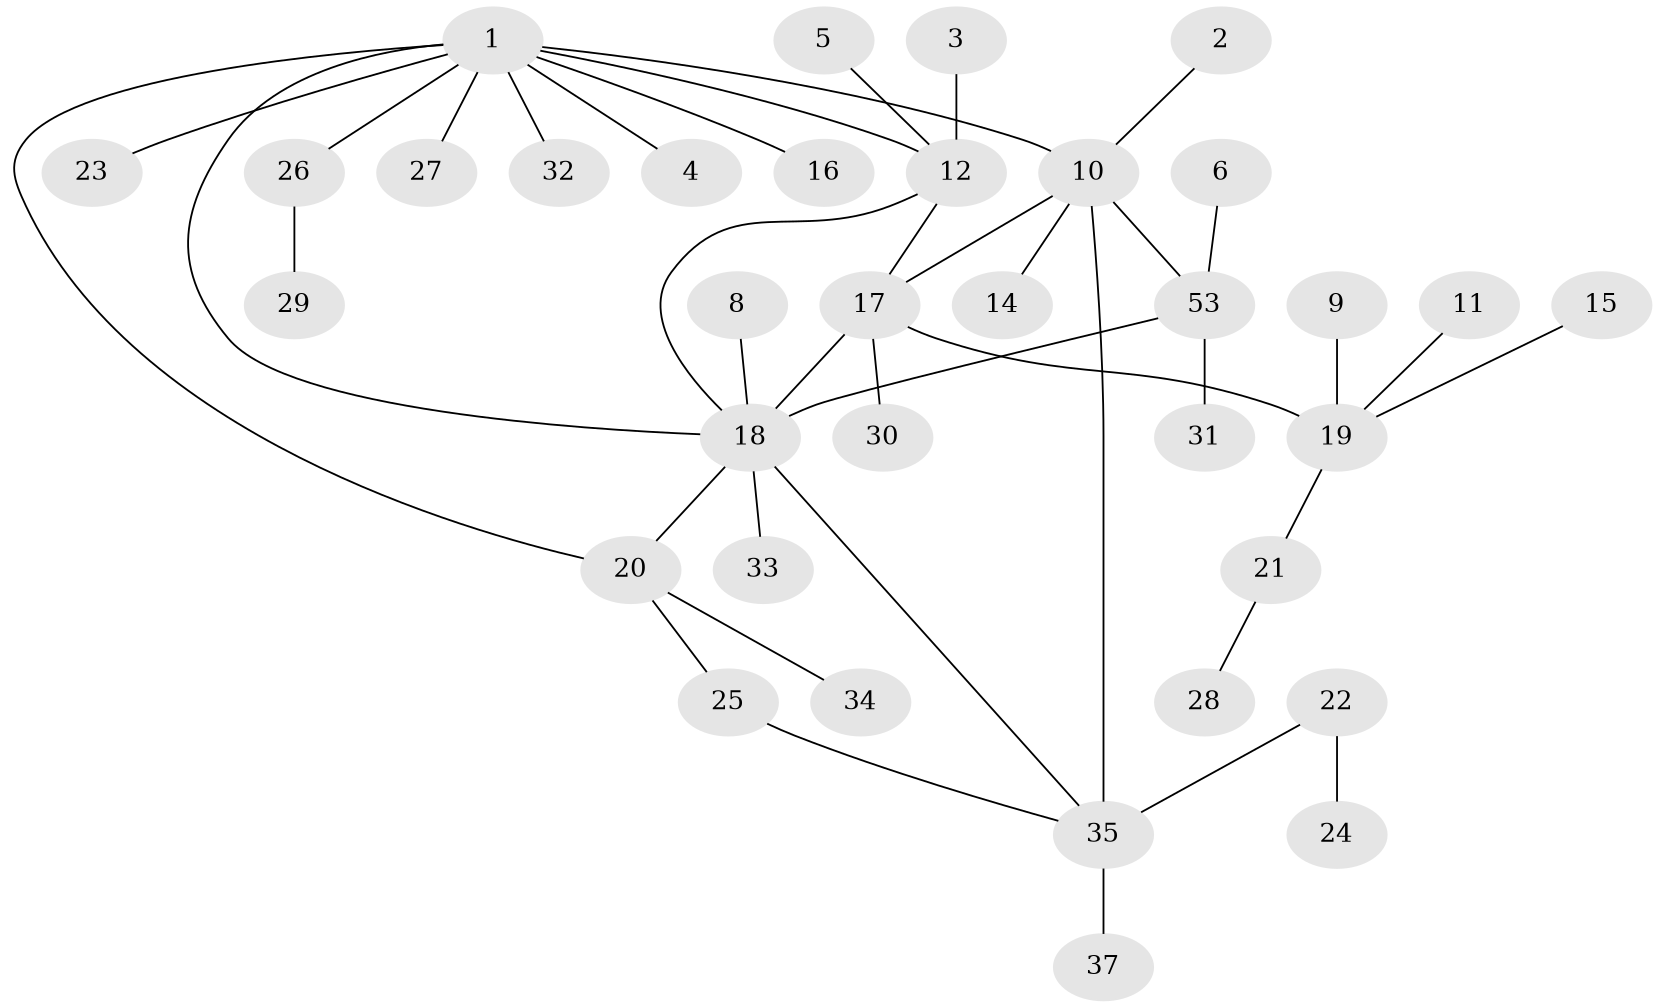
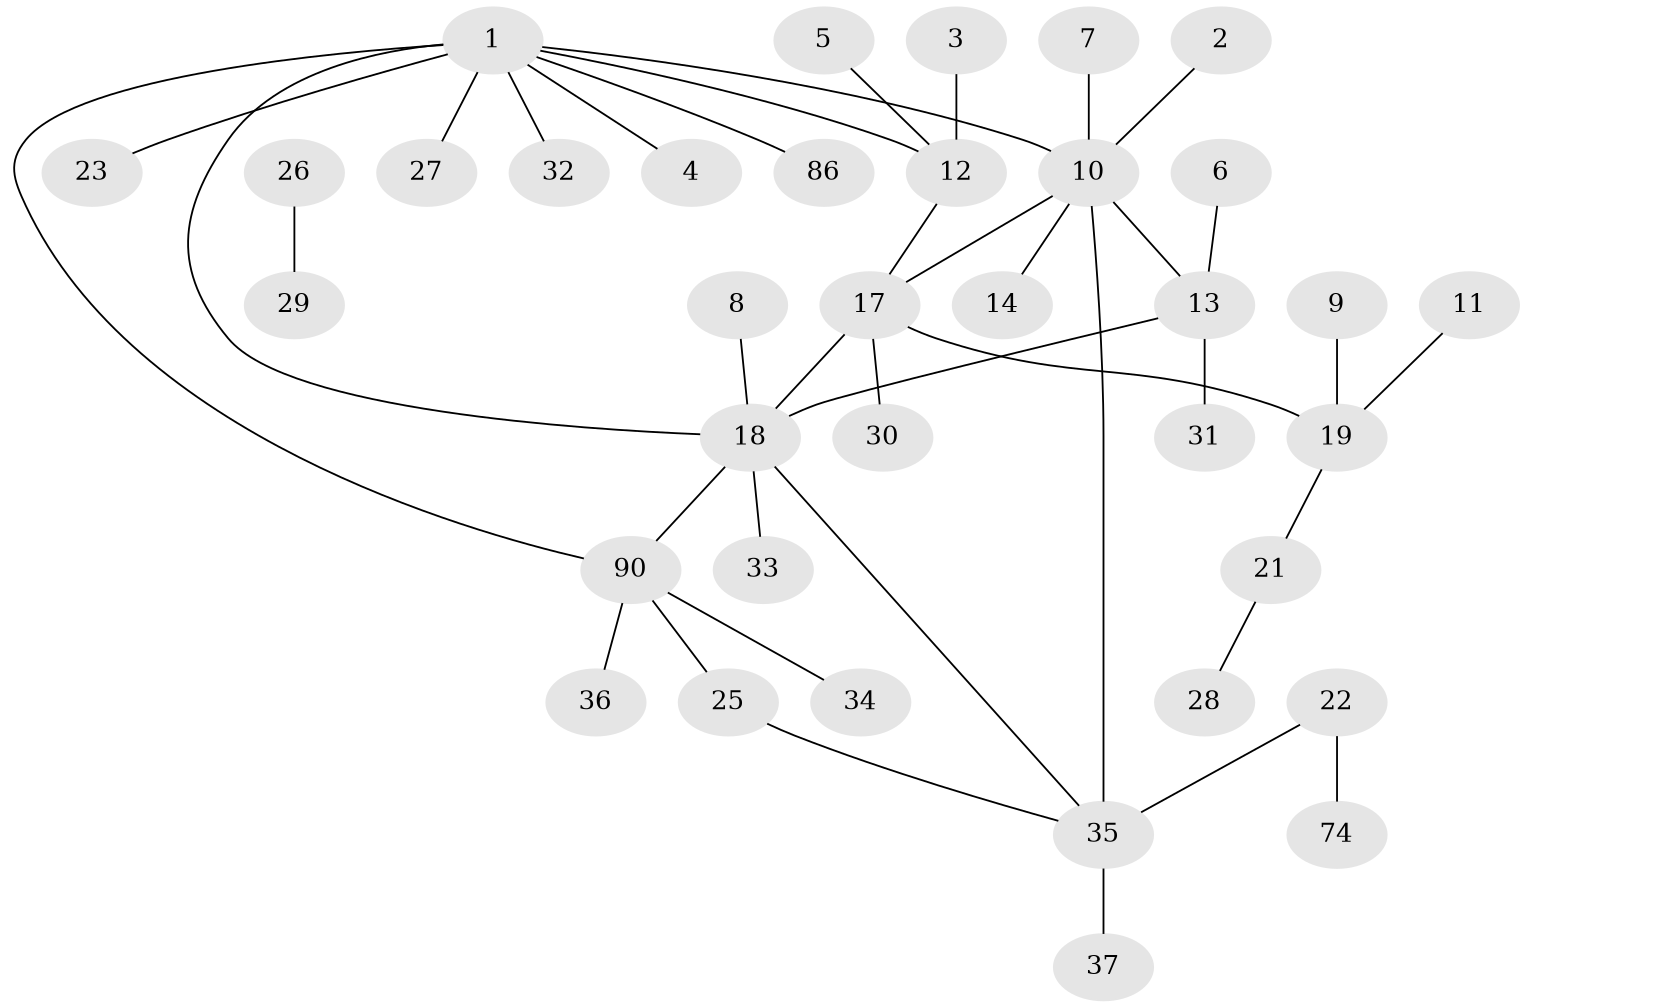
none -> (1089, 40)
(393, 107) -> none
(824, 173) -> (824, 173)
(711, 237) -> none
(1205, 305) -> (1205, 305)
(1602, 305) -> none
(631, 570) -> (631, 570)
none -> (596, 702)
(1337, 835) -> (1337, 835)
